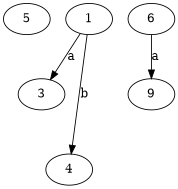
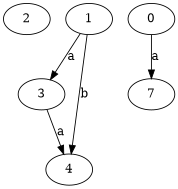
(27, 19) -> (27, 19)
(151, 19) -> (151, 19)
(151, 94) -> (151, 94)
none -> (54, 128)
